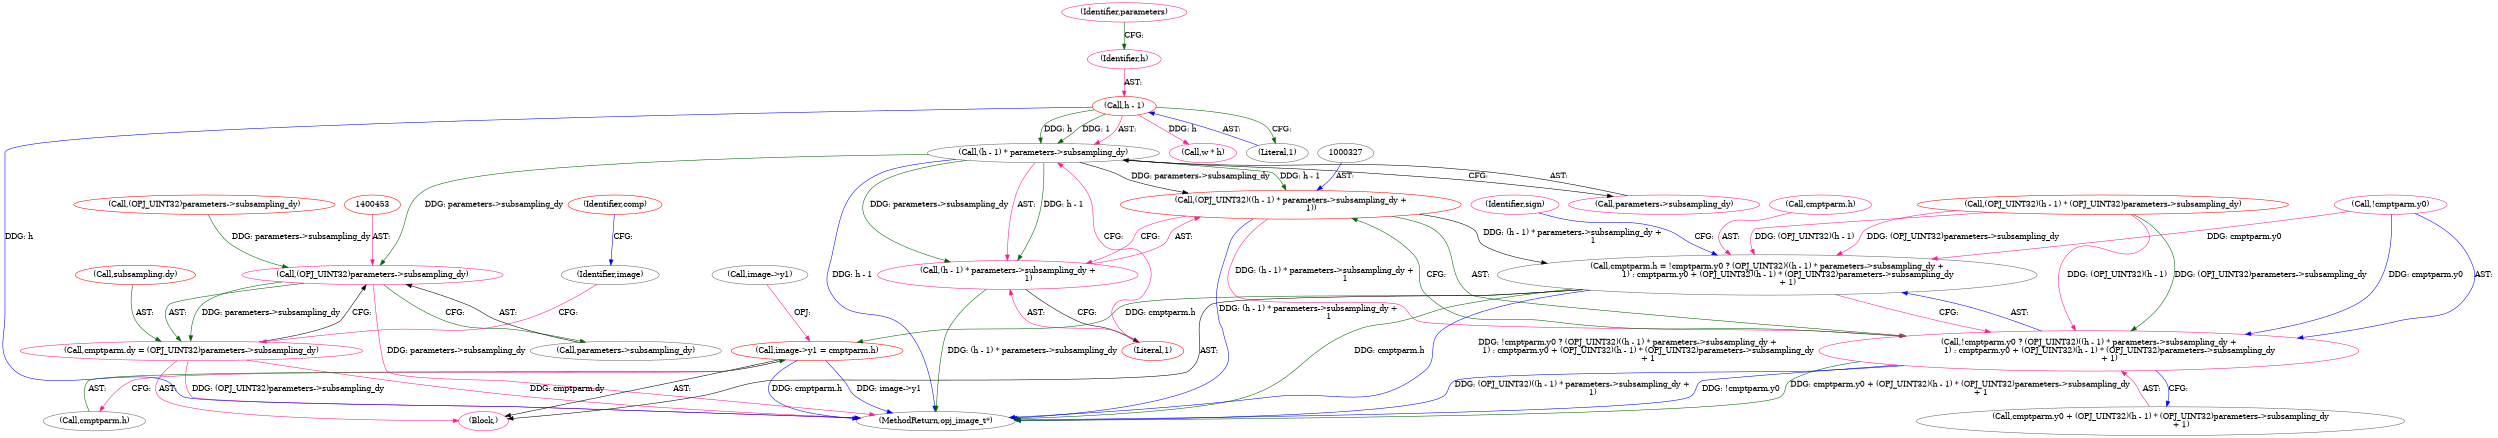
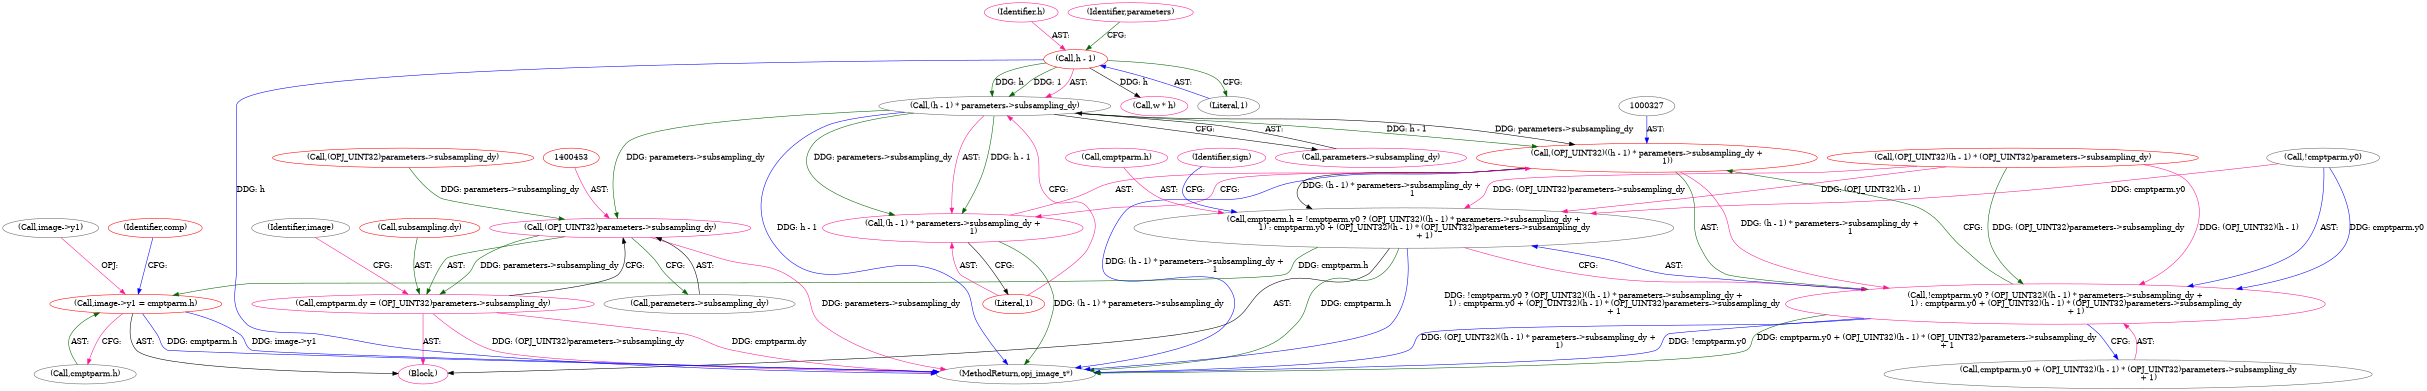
(1124, 33) -> (1105, 34)
(1161, 128) -> (1113, 81)
(2391, 205) -> (2323, 158)
(613, 237) -> (146, 263)
